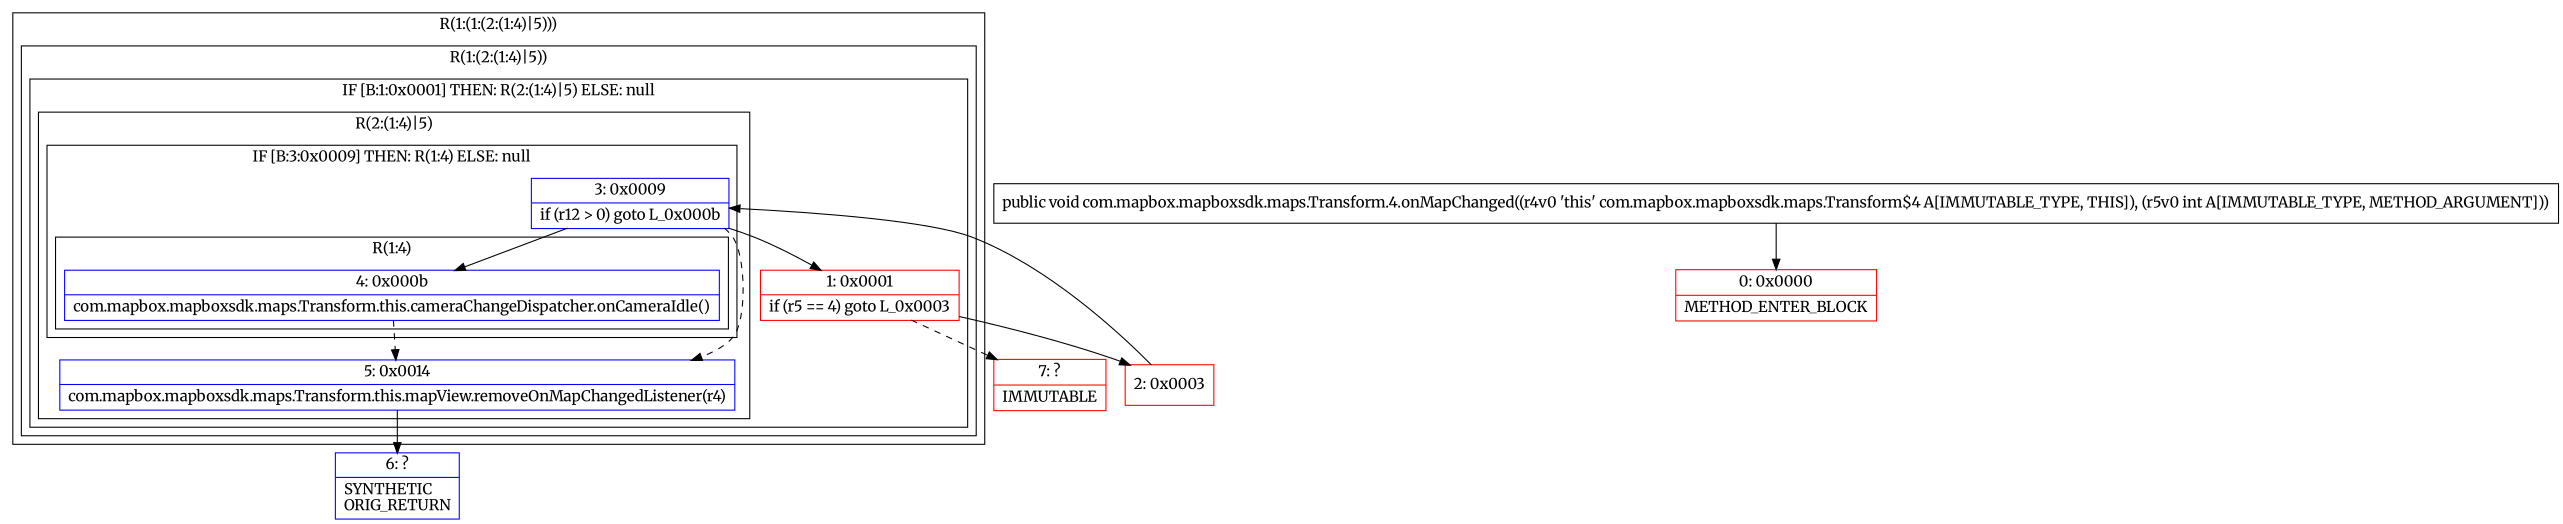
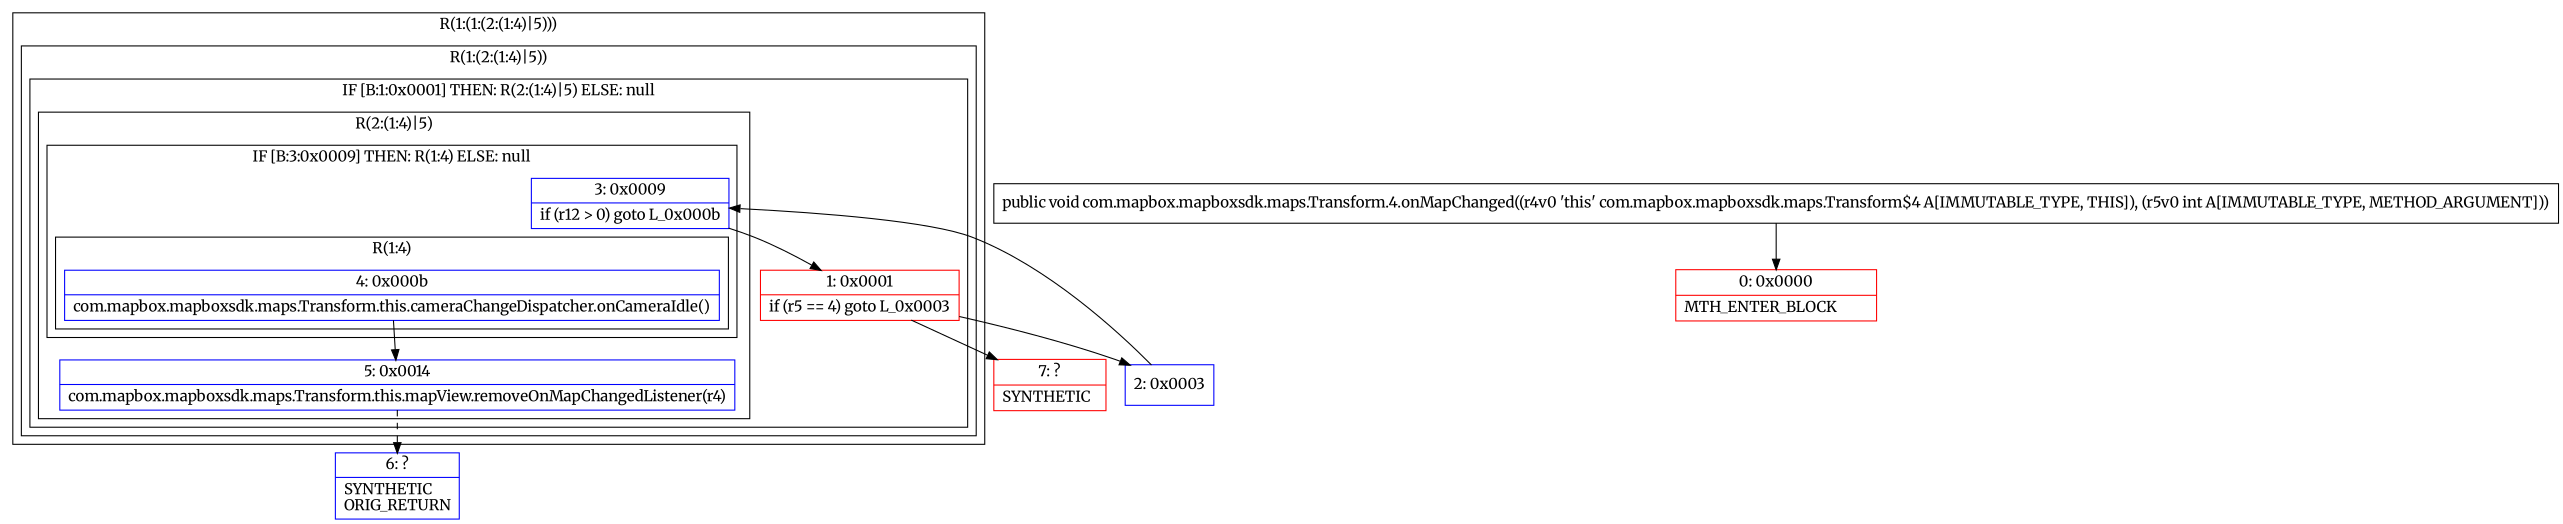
(516, 248) -> none
(743, 300) -> none
(1776, 308) -> (1761, 308)
(394, 335) -> (394, 335)
(949, 338) -> (949, 338)
(1170, 385) -> (1170, 385)
(1050, 397) -> (1047, 397)
(397, 426) -> (397, 426)
